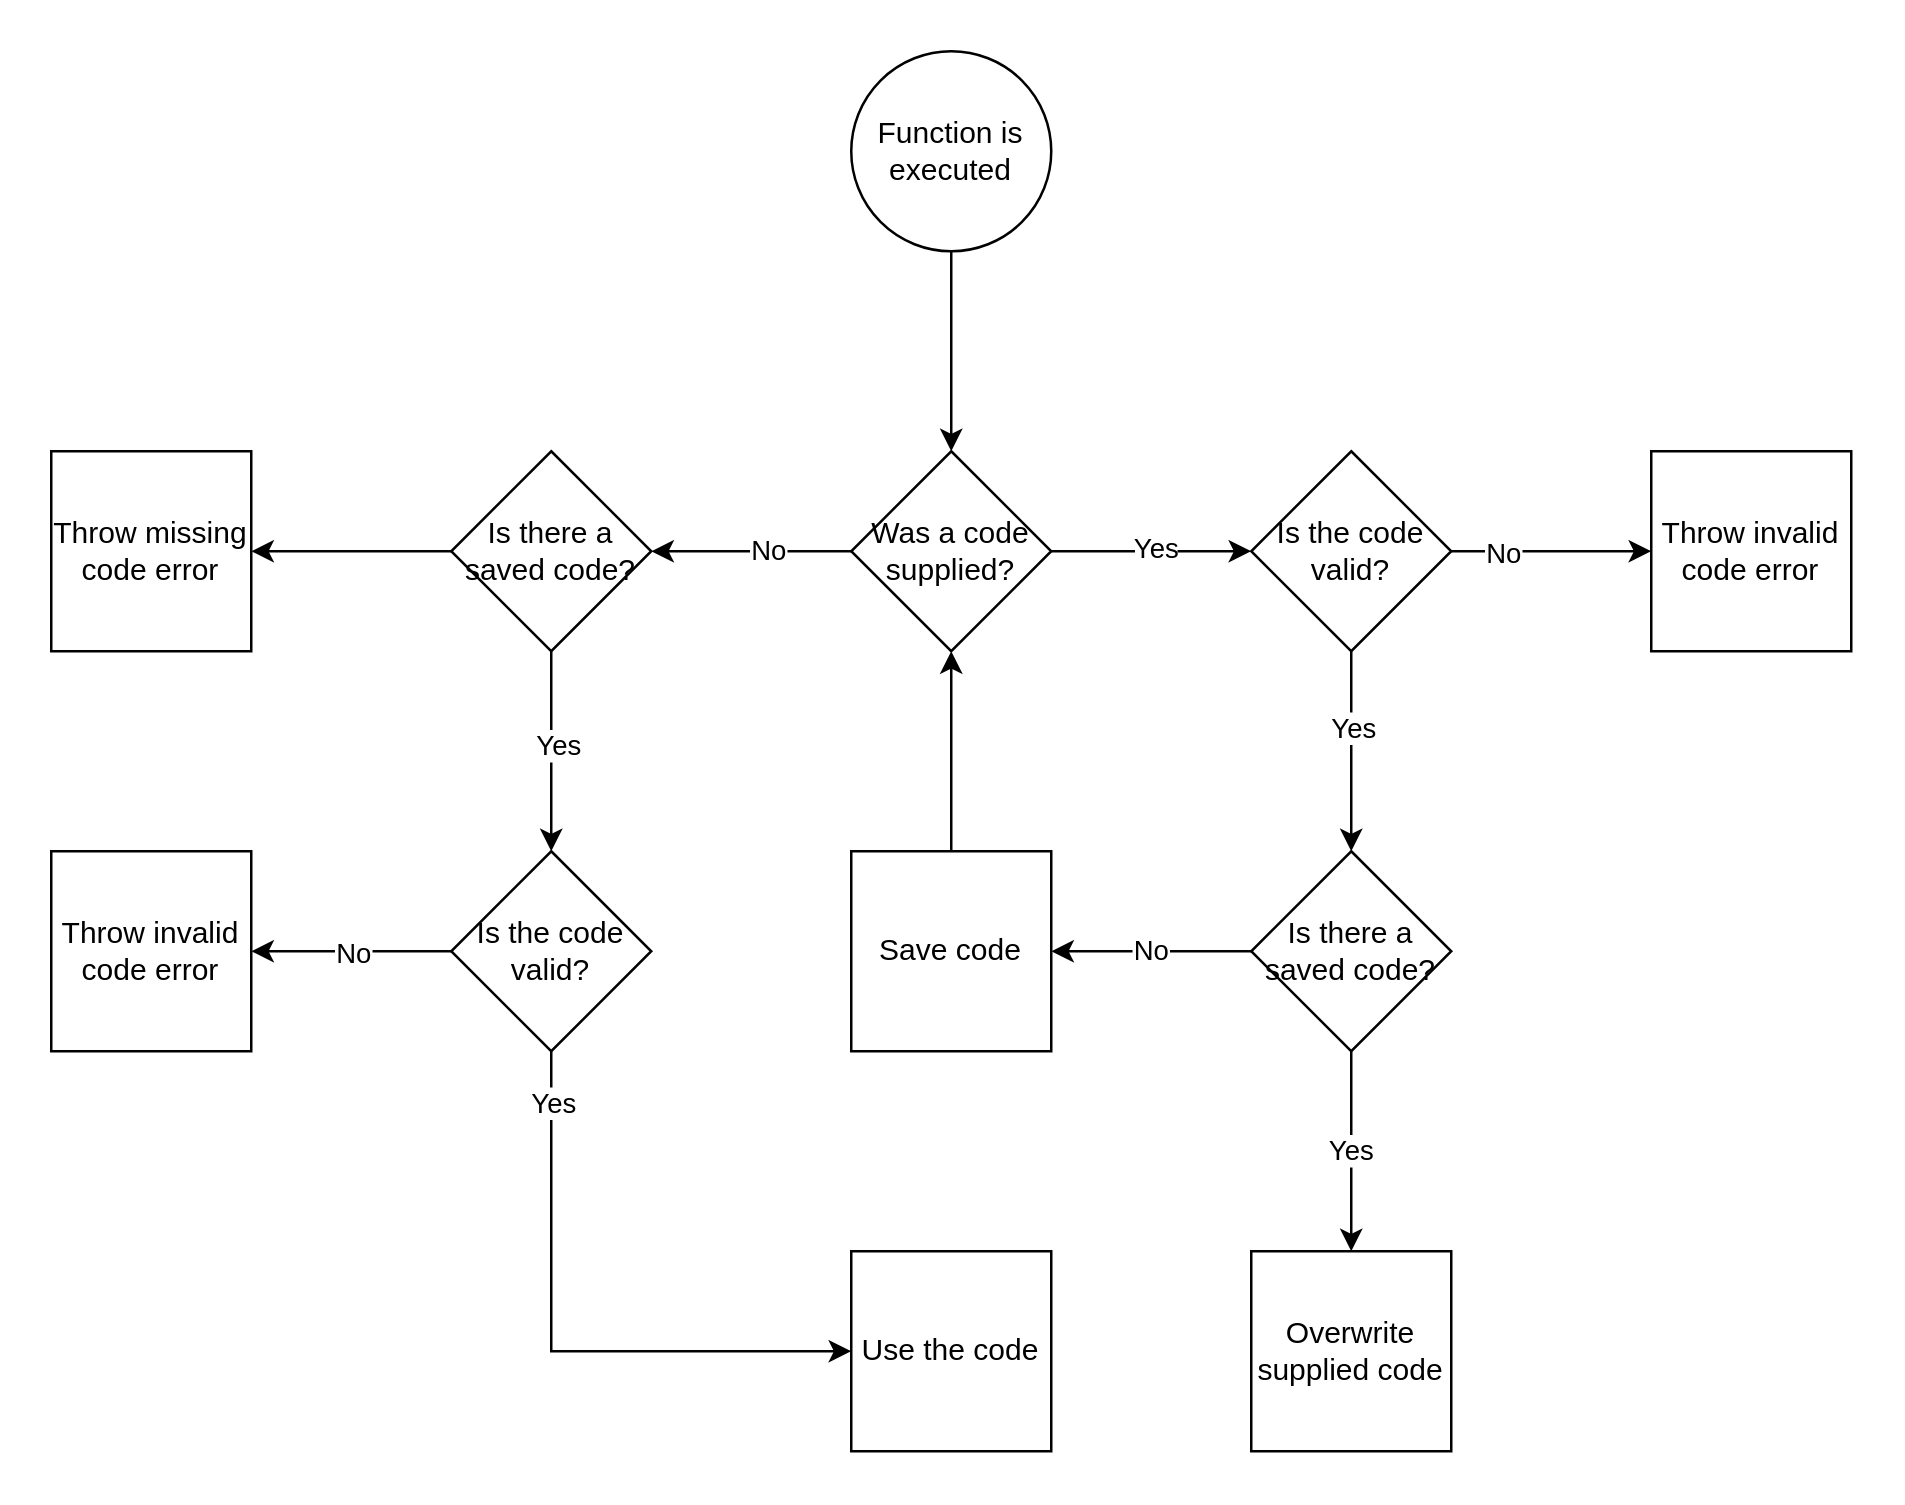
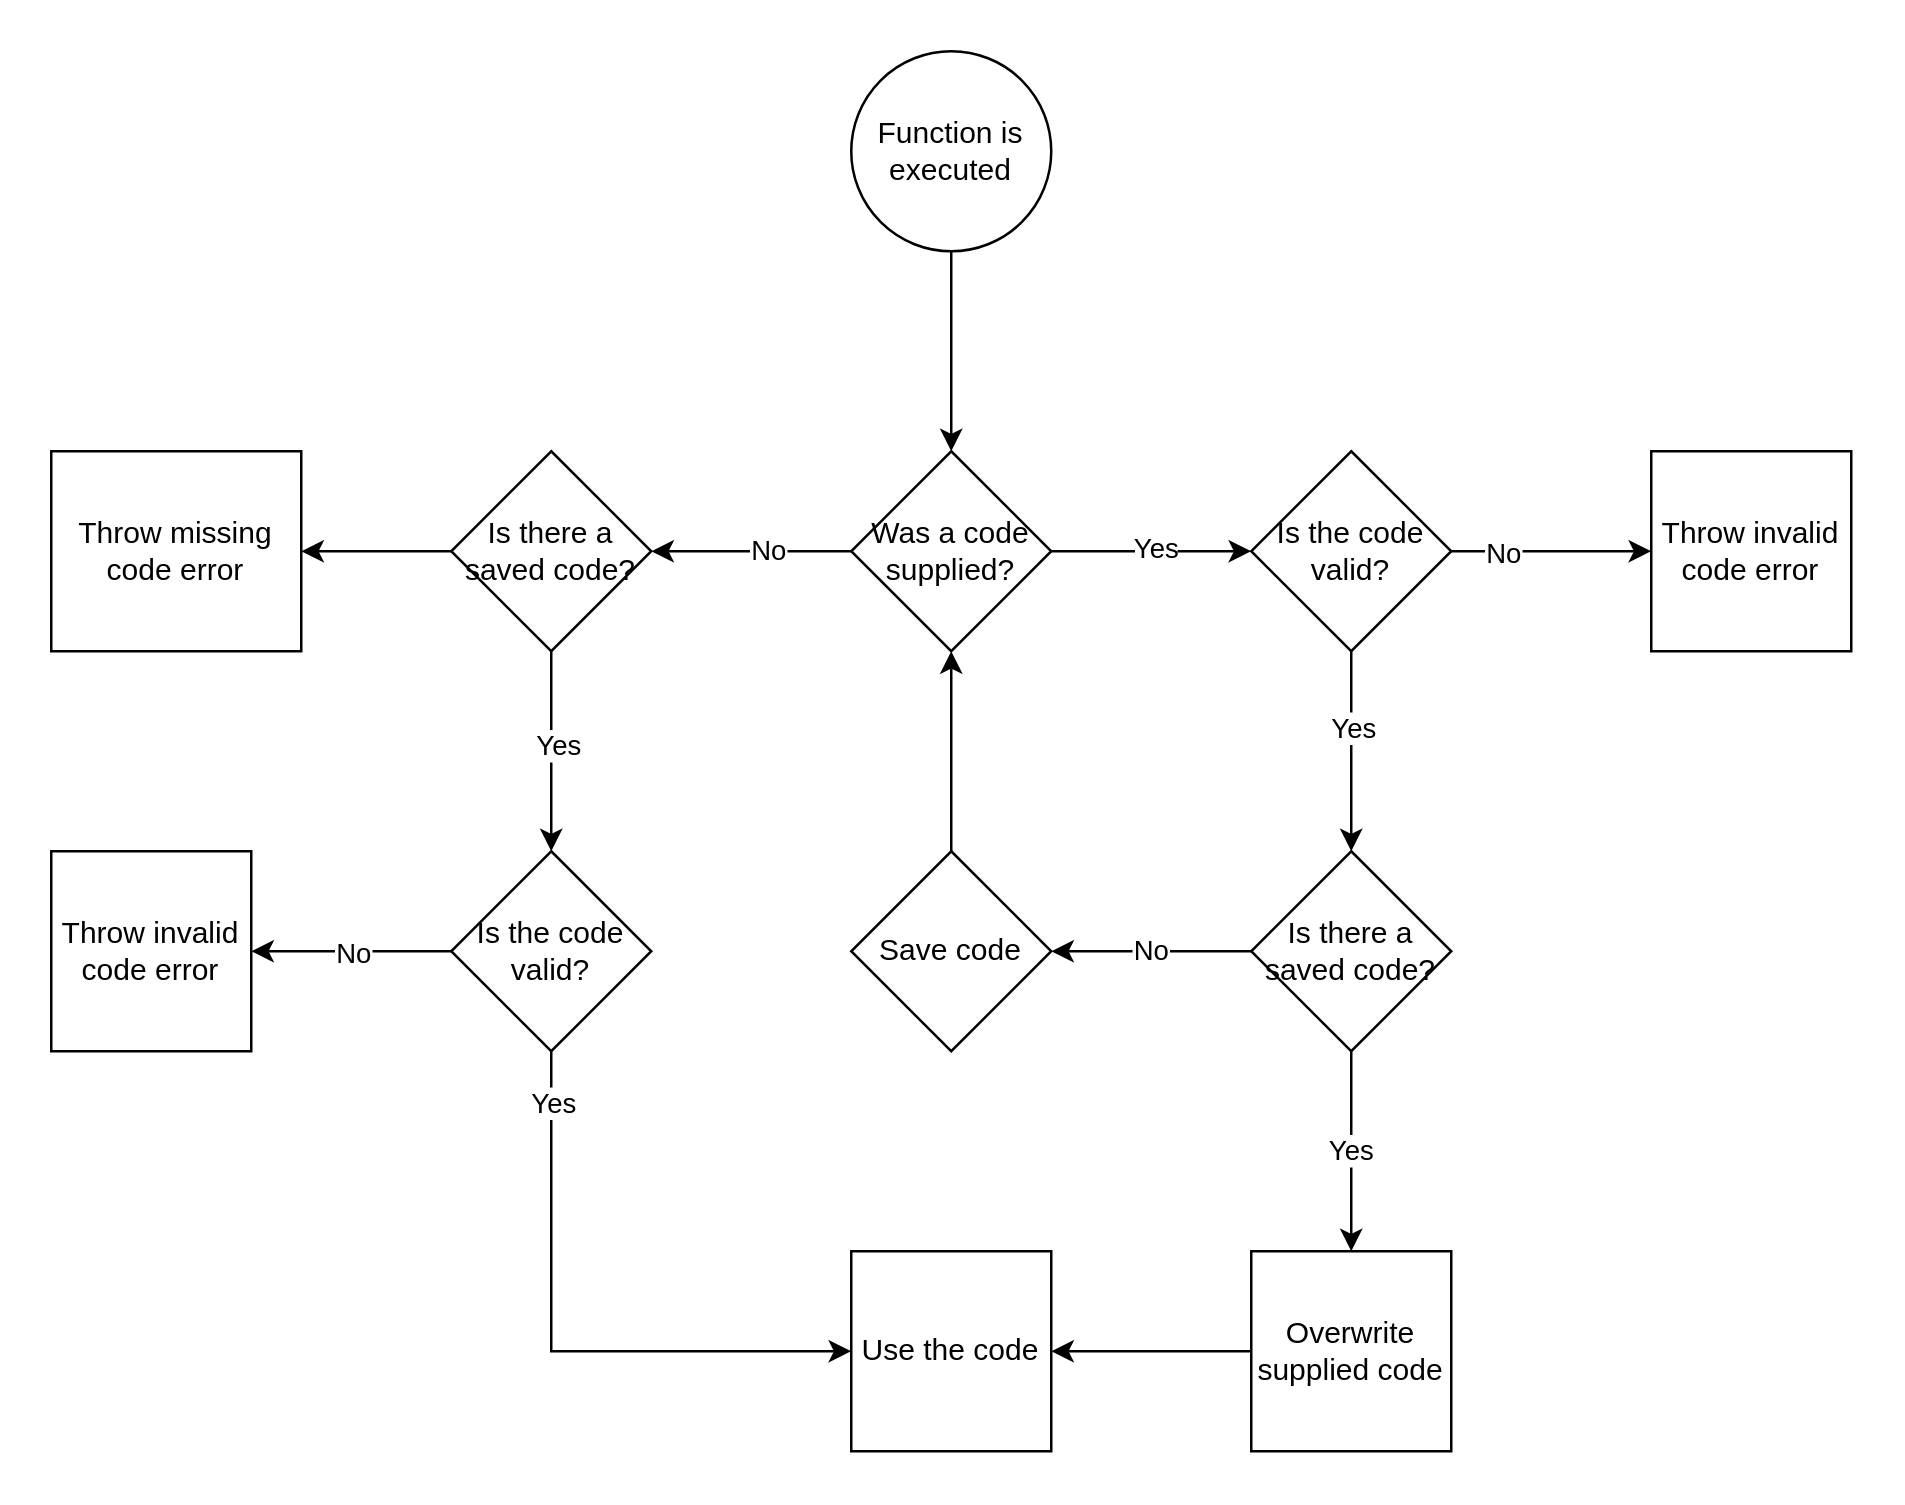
(151, 551) -> (176, 551)
(951, 951) -> (951, 951)
none -> (1159, 1351)
